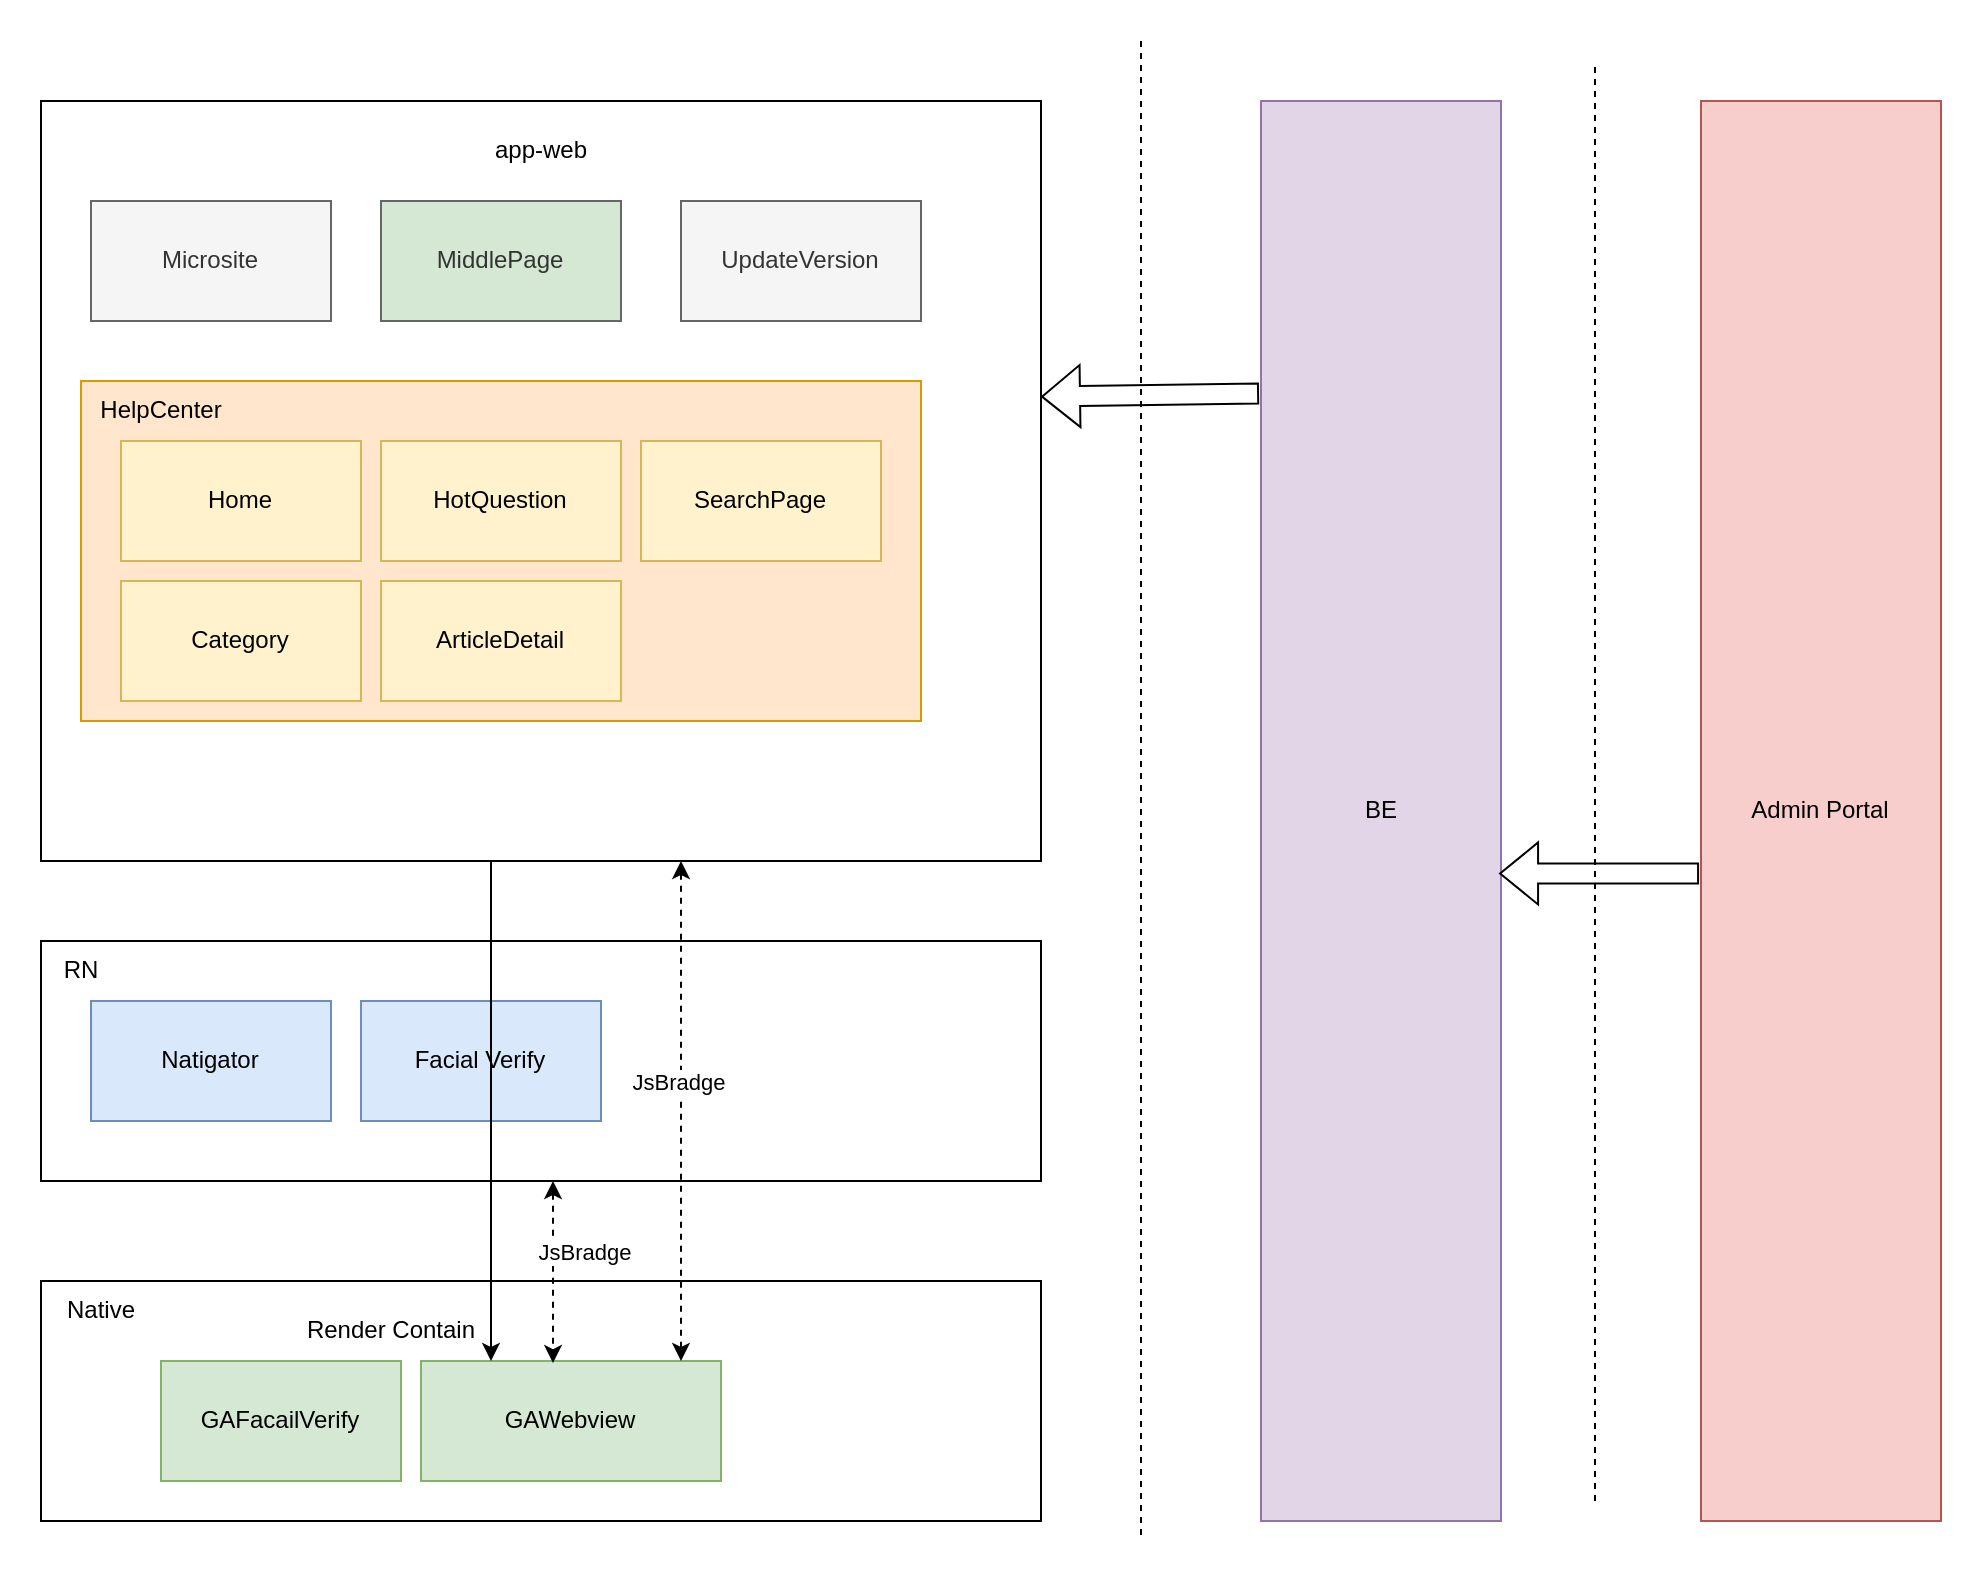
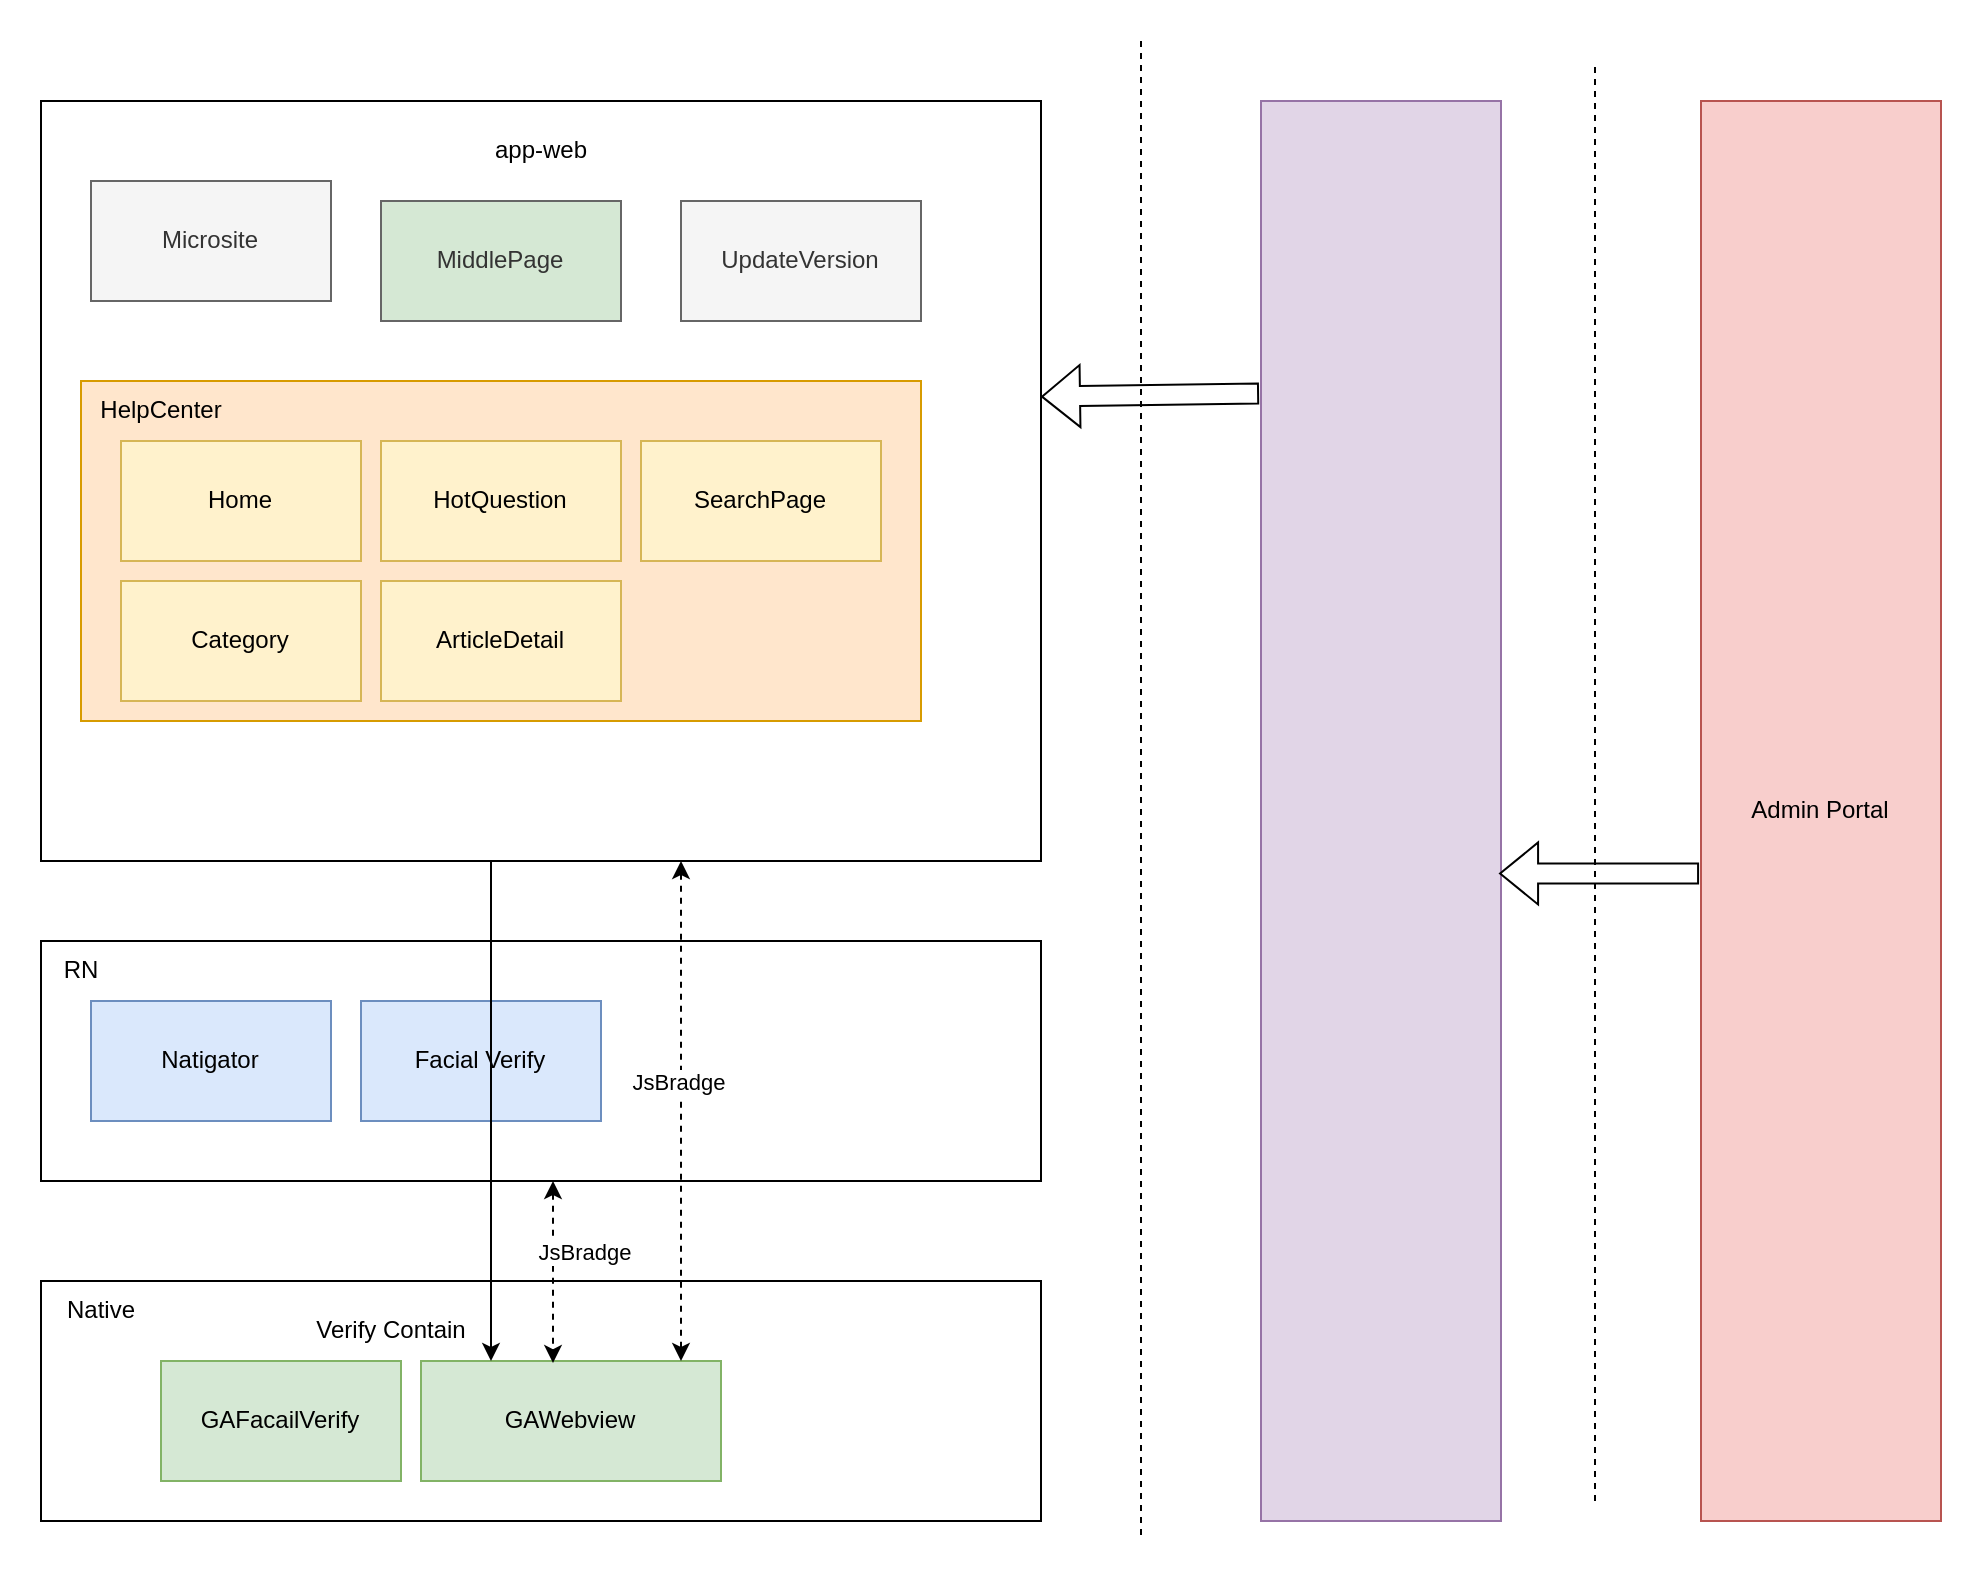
(211, 261) -> (211, 241)
(1381, 811) -> none
(392, 1331) -> (392, 1331)
